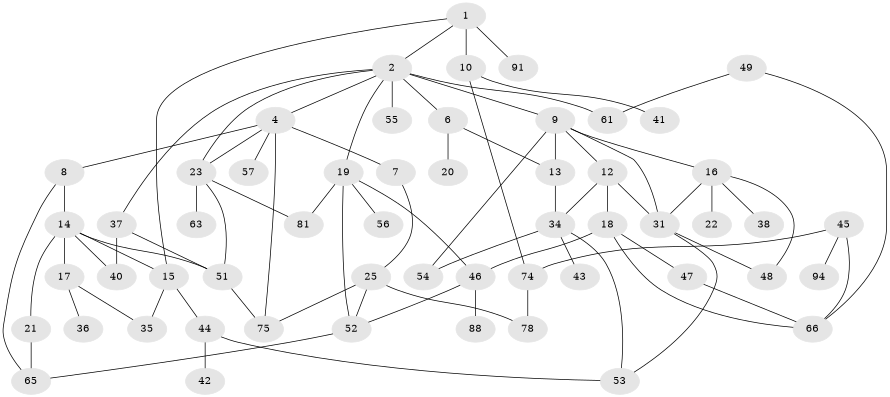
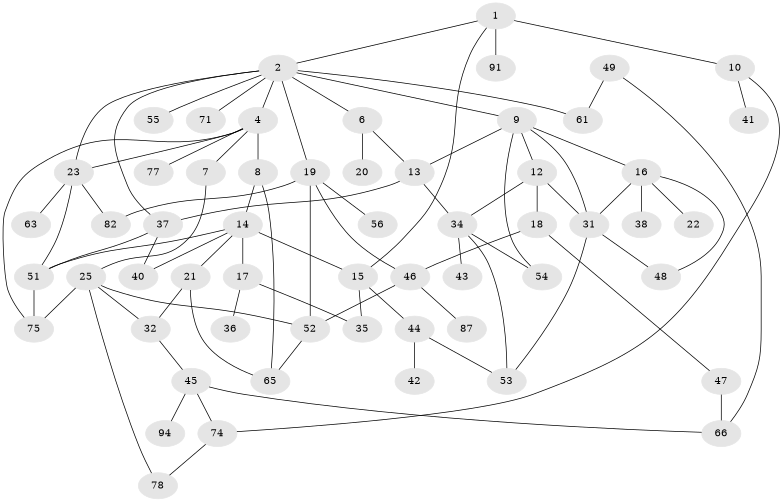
none -> (206, 120)
(249, 173) -> (154, 173)
none -> (291, 203)
(304, 225) -> (111, 225)
(691, 305) -> none
none -> (151, 329)
(476, 329) -> (467, 329)
